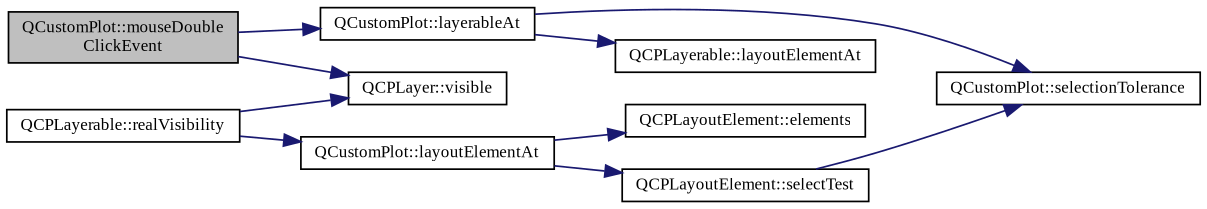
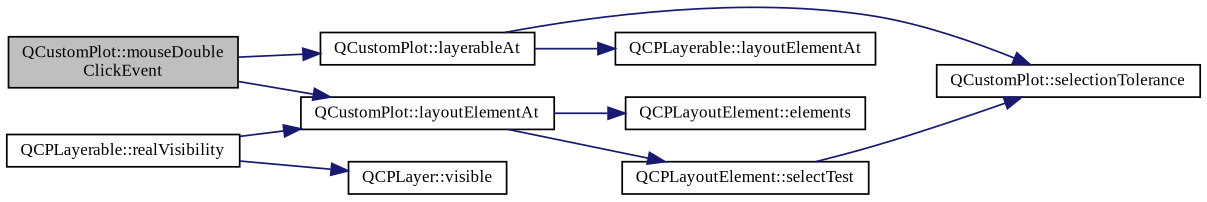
(285, 64) -> (276, 88)
